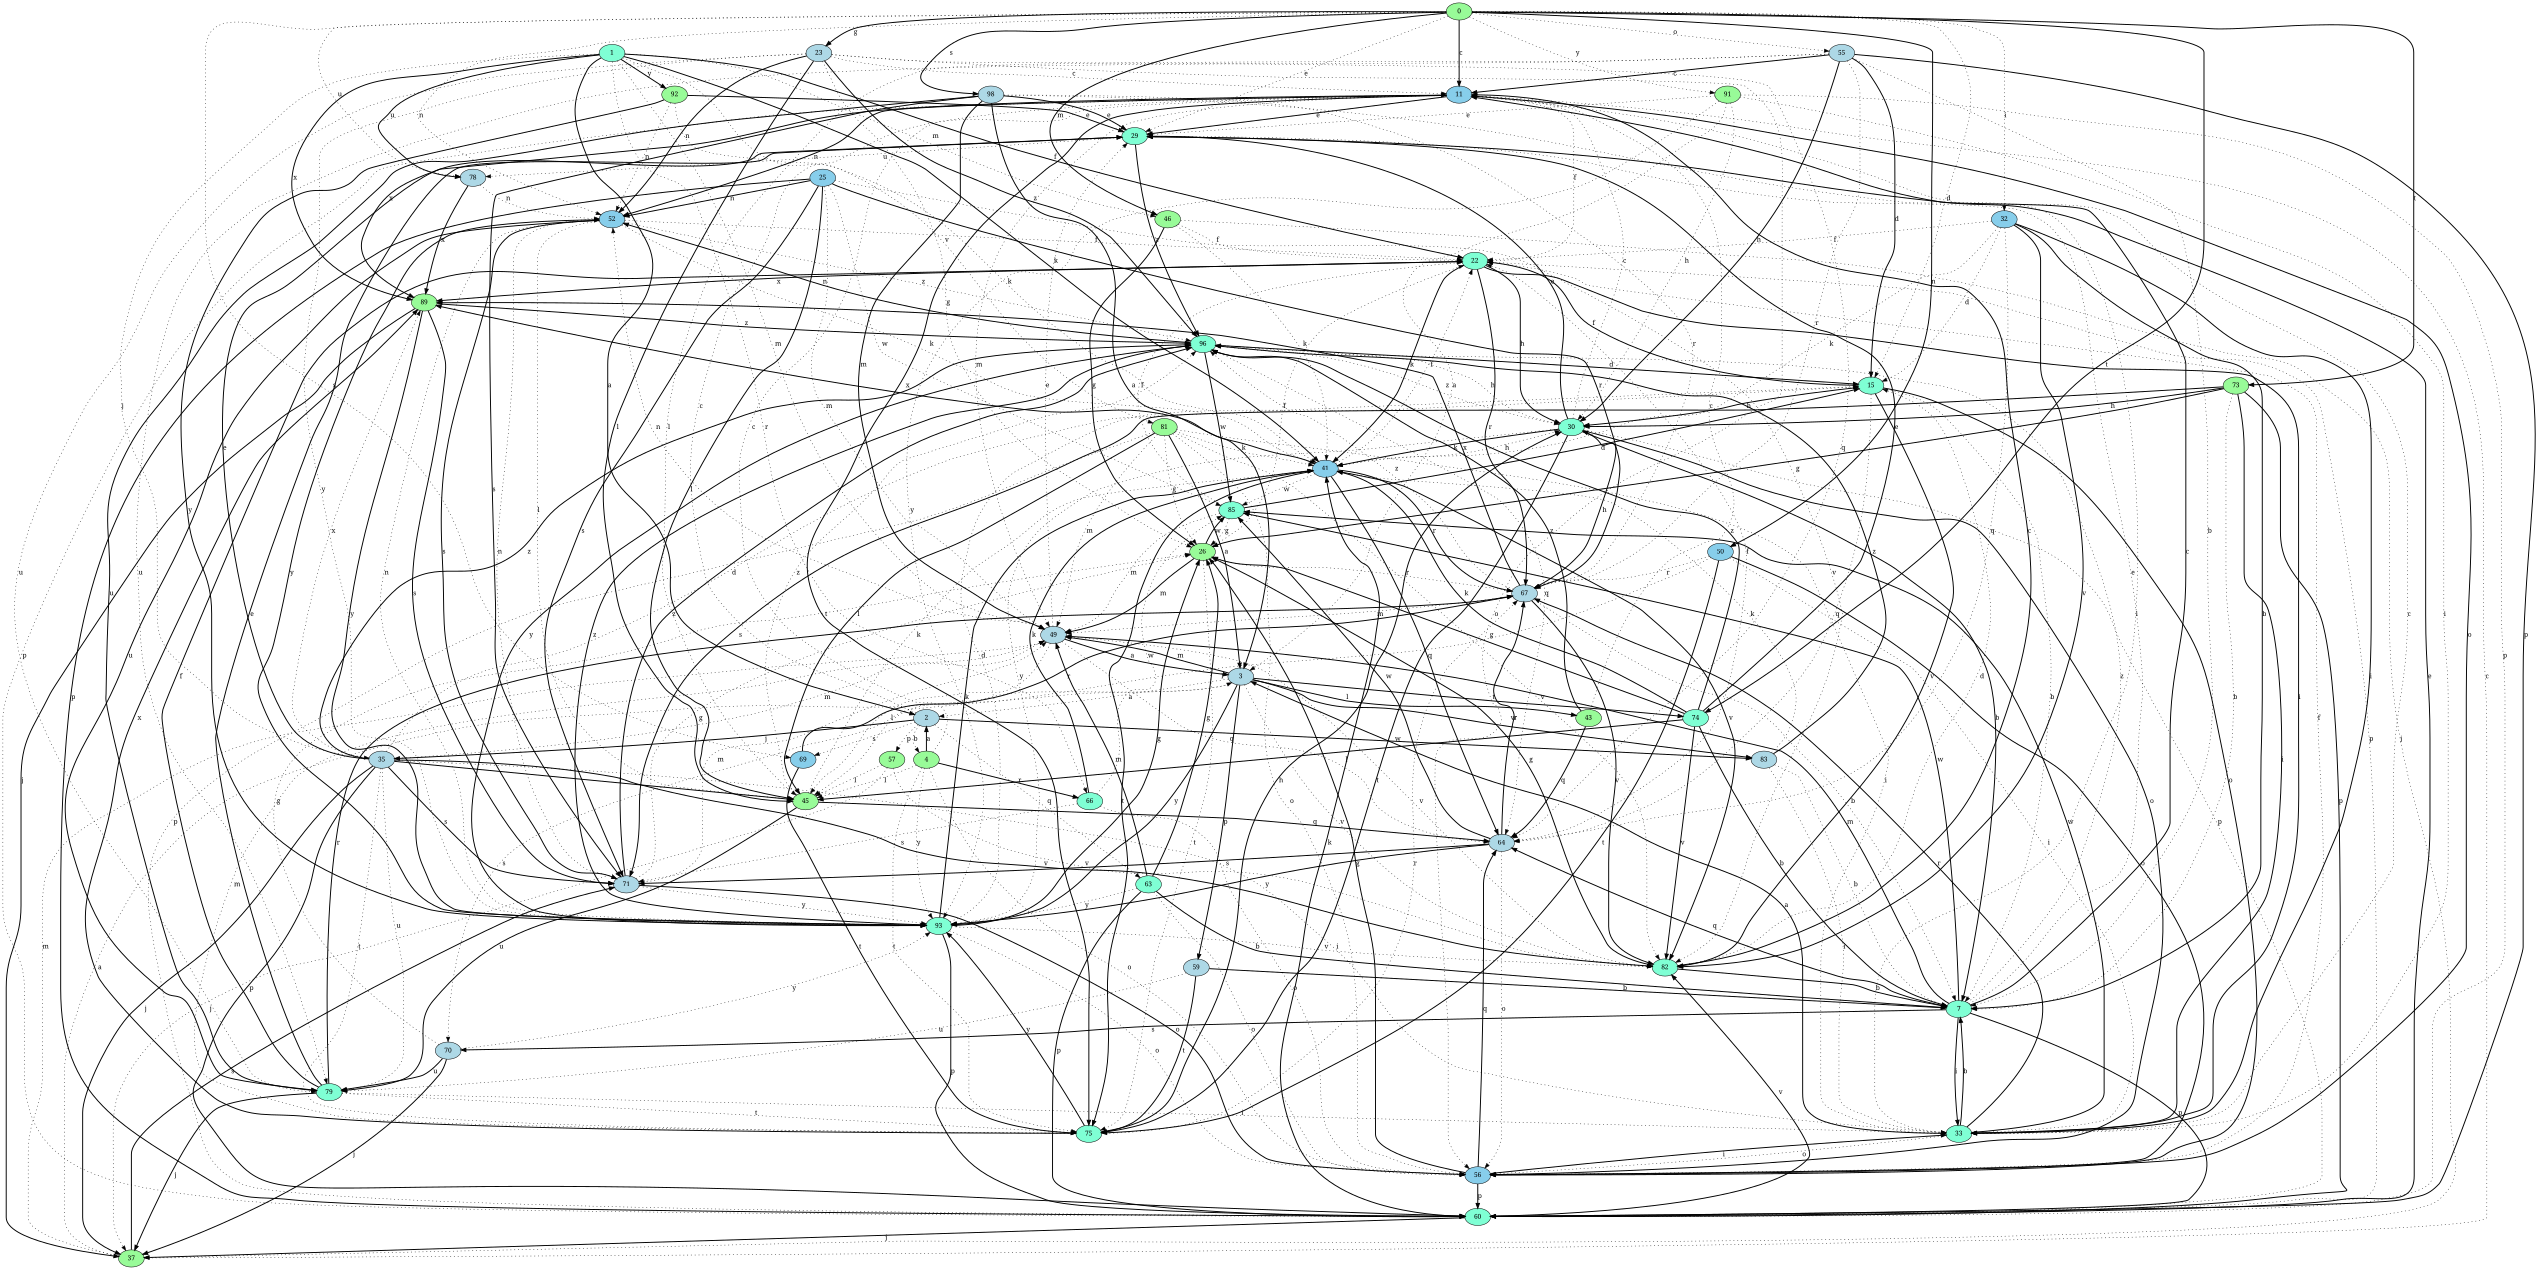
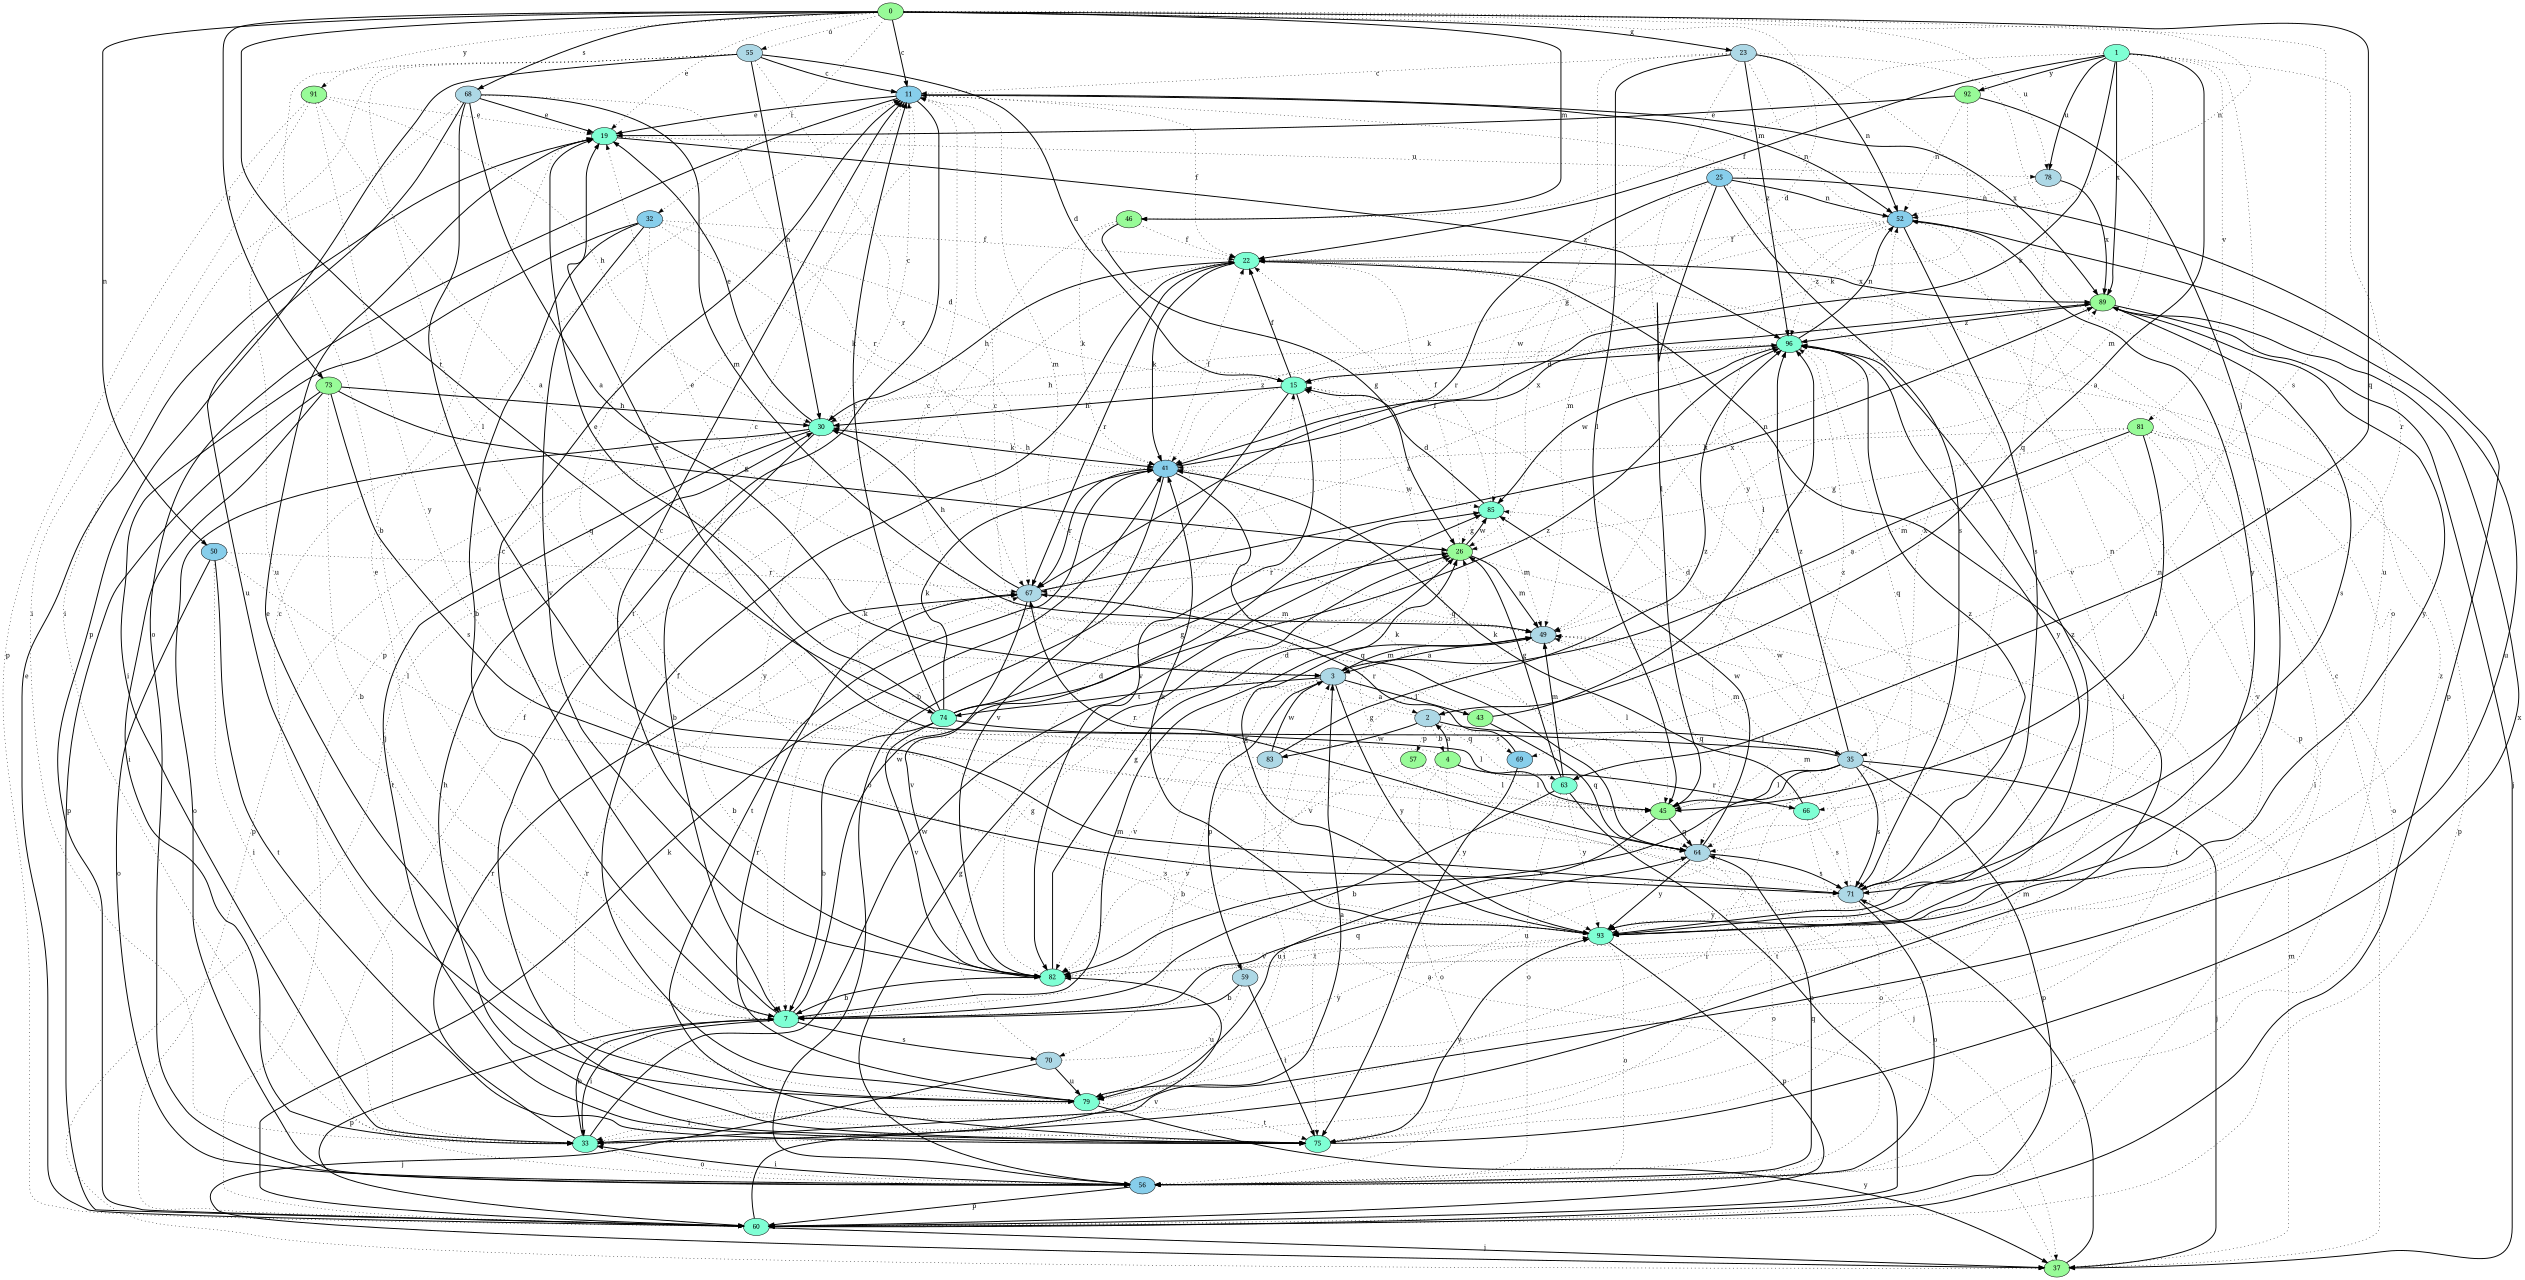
none -> (2267, 24)
(991, 95) -> (468, 95)
(1135, 136) -> (604, 136)
none -> (854, 397)
(1485, 723) -> (1288, 712)
(176, 1175) -> (1866, 1185)
